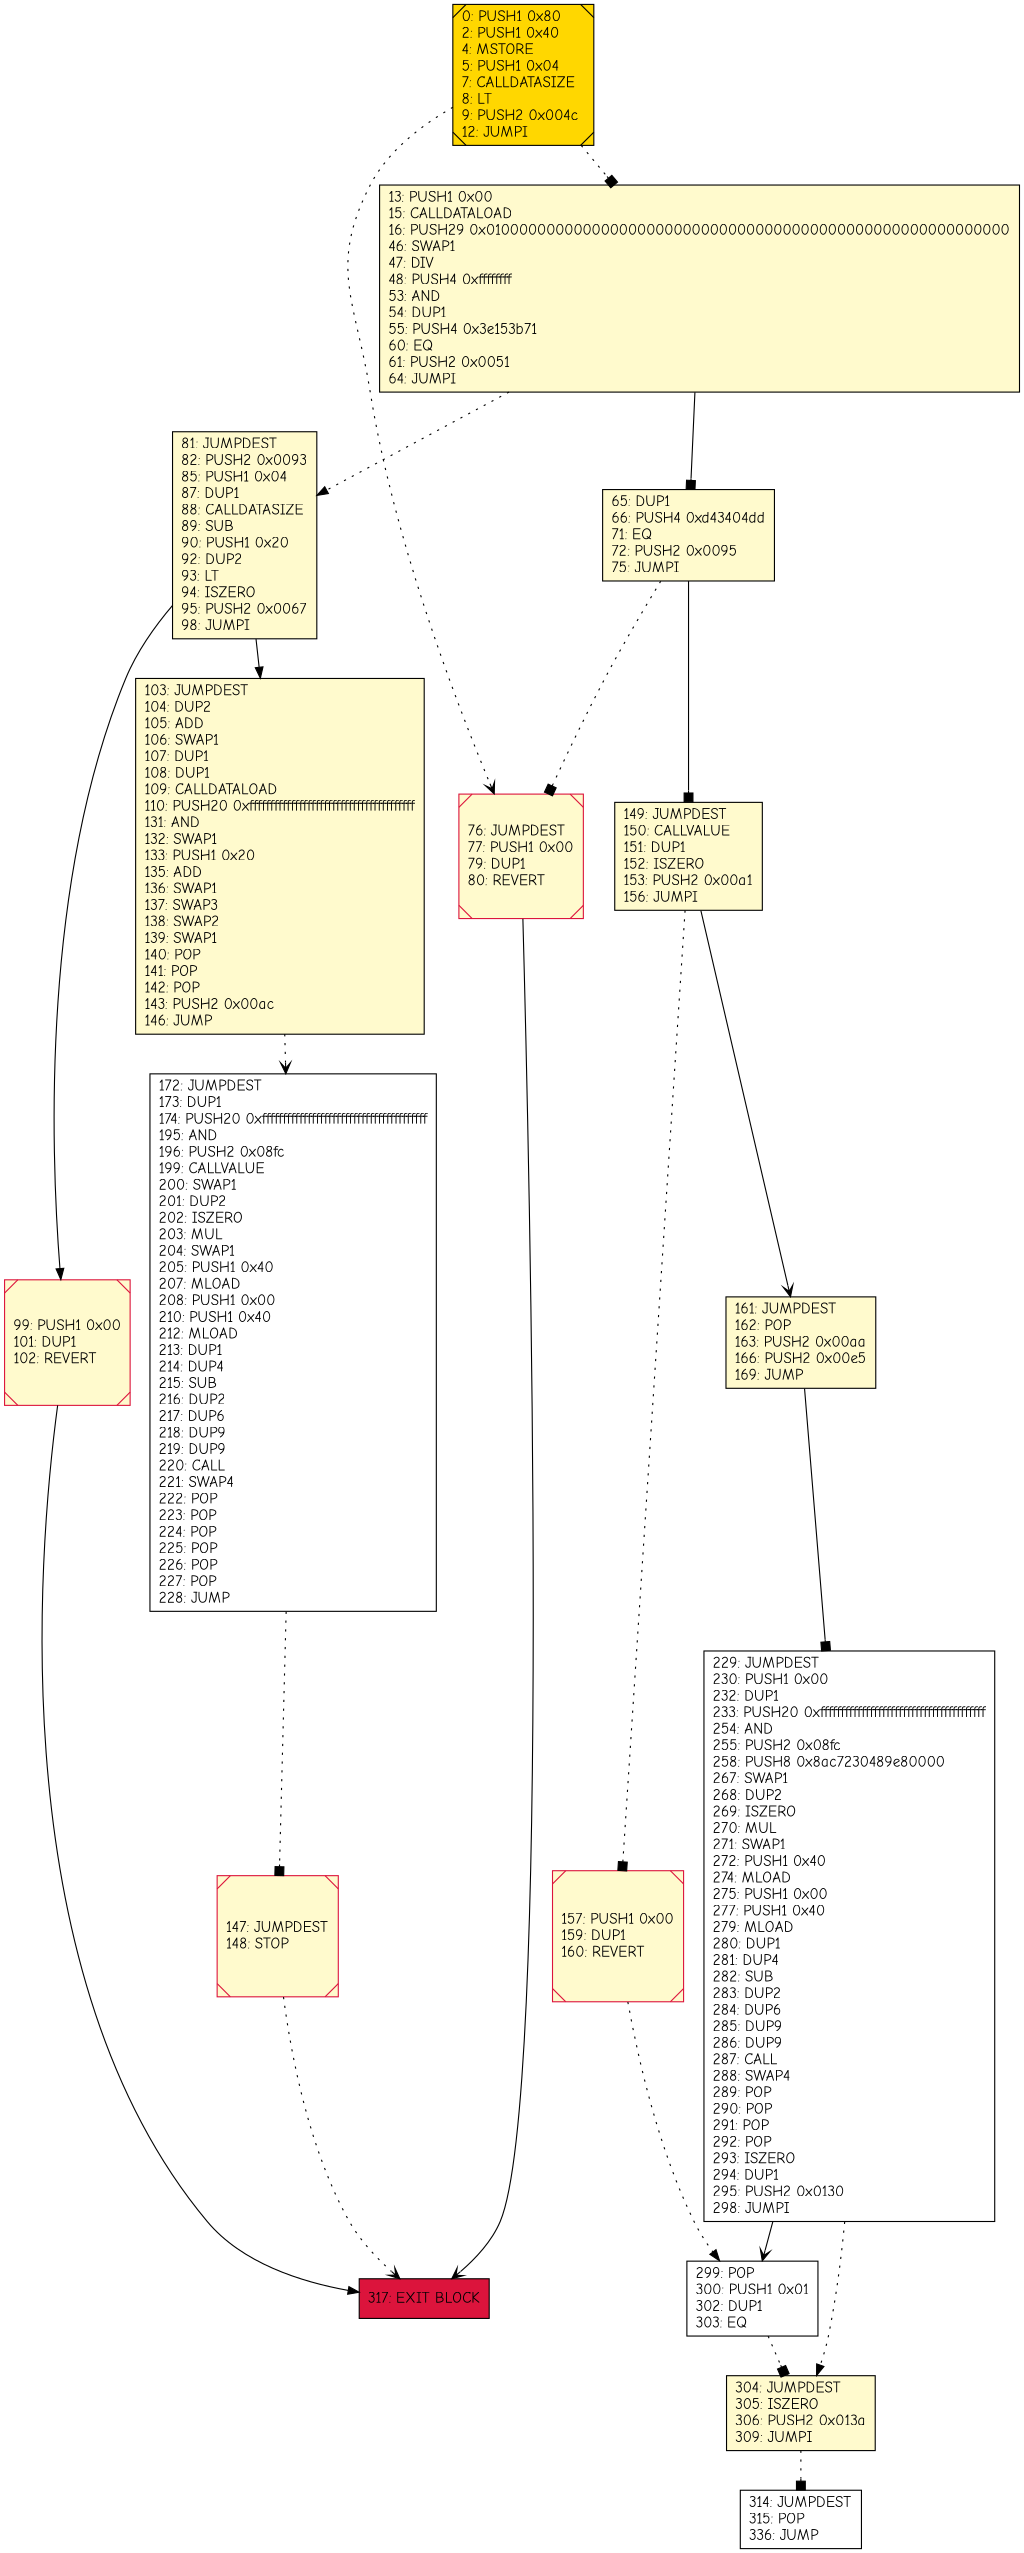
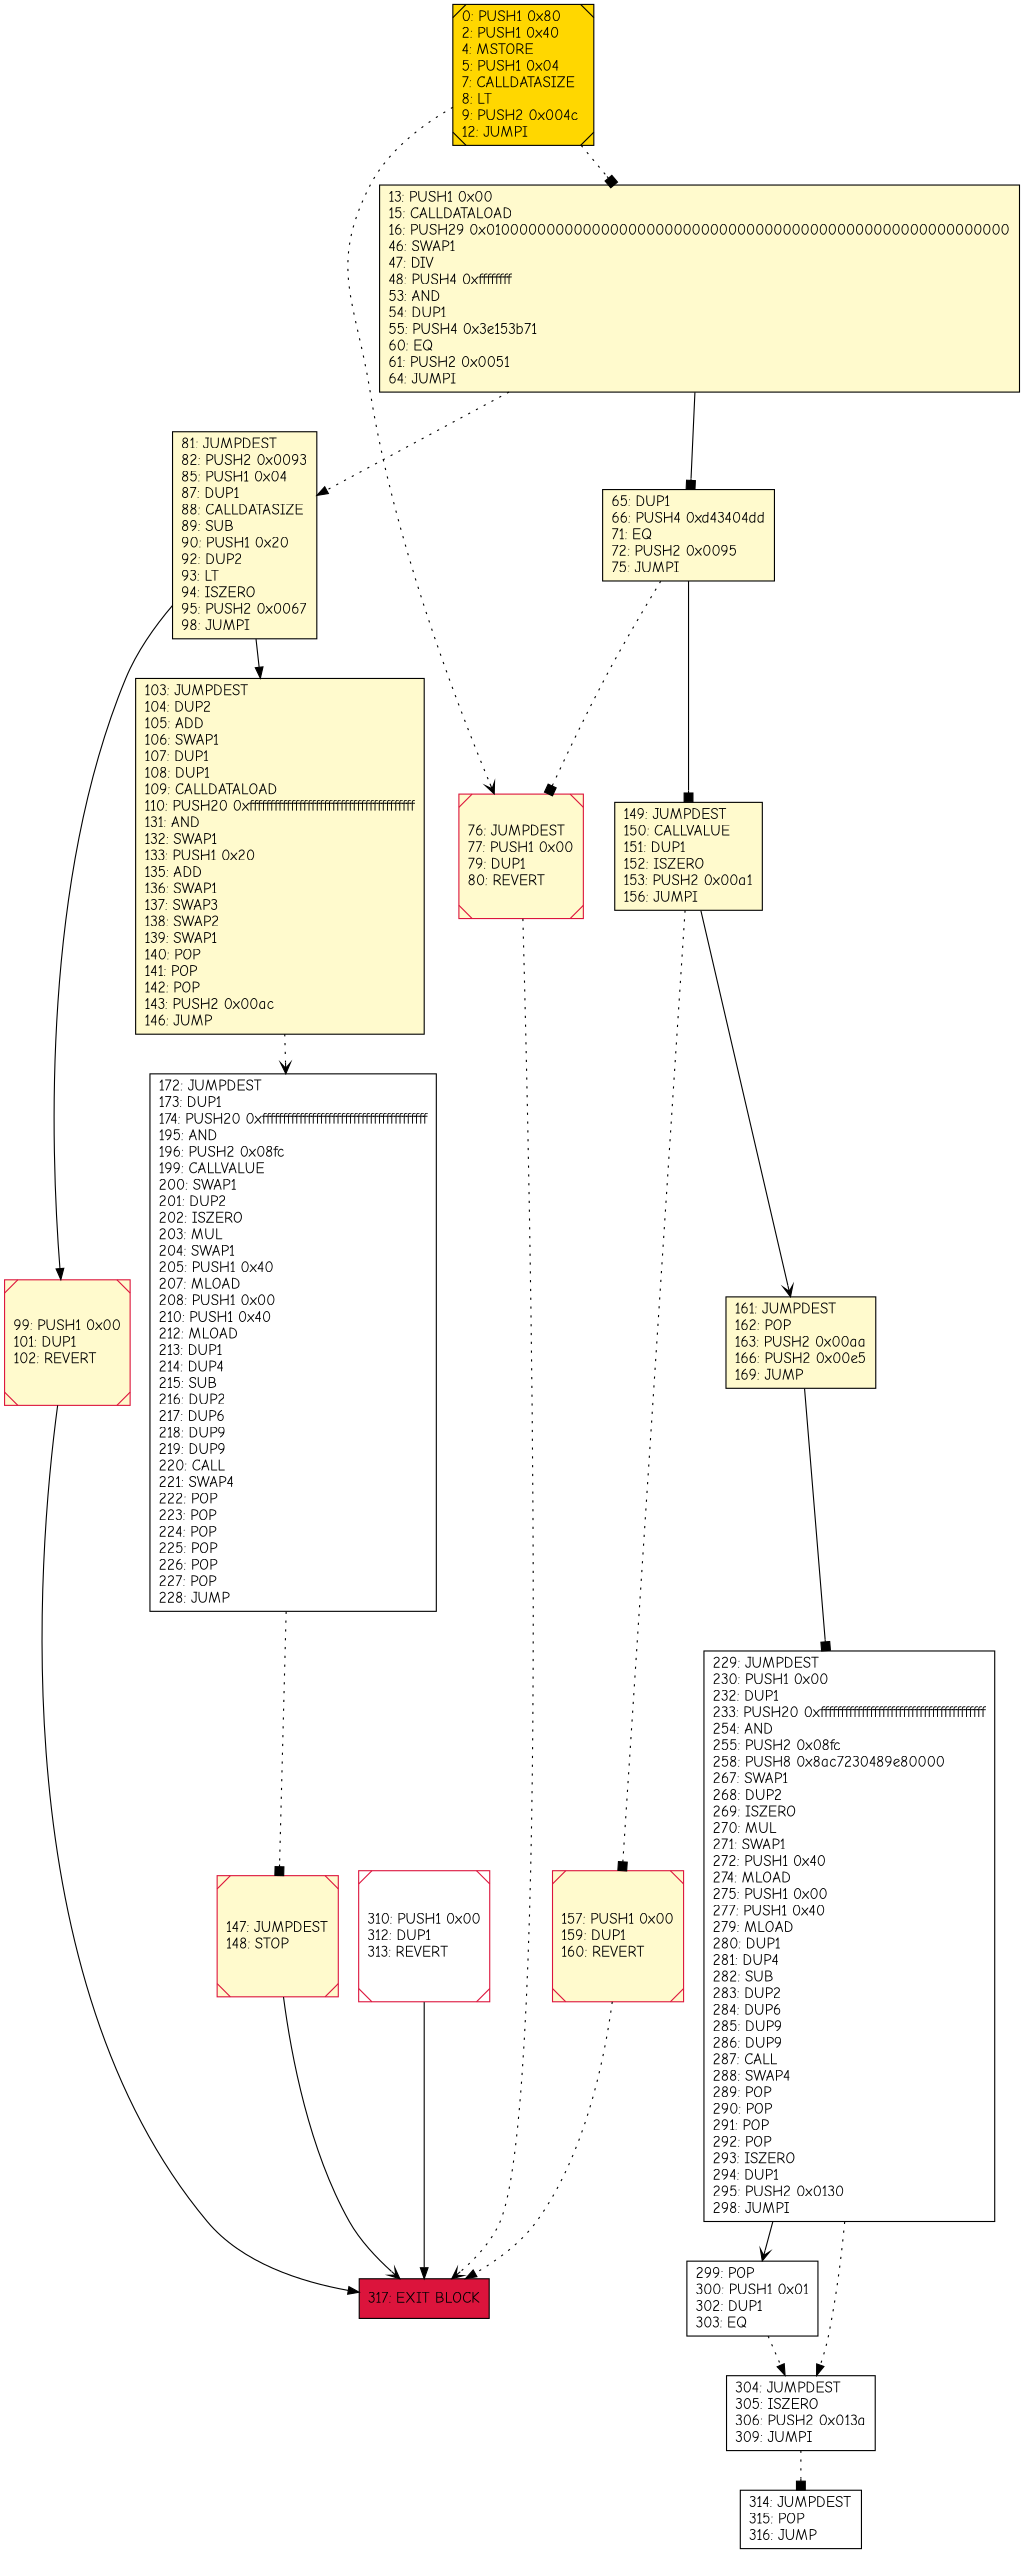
(533, 1603) -> (533, 1603)
none -> (424, 1936)
(659, 2131) -> (573, 2154)
(316, 2144) -> (316, 2144)
(774, 2351) -> (774, 2351)
(801, 2413) -> (801, 2413)
(801, 2519) -> (801, 2519)
